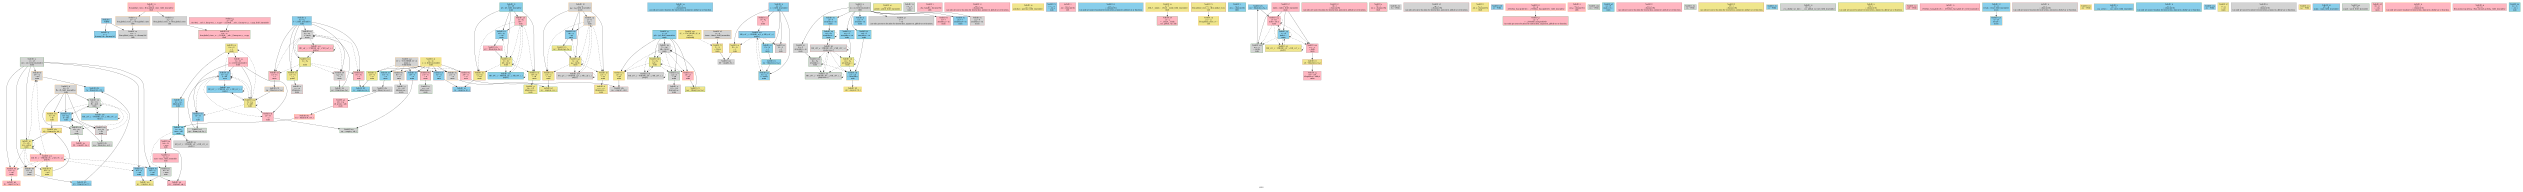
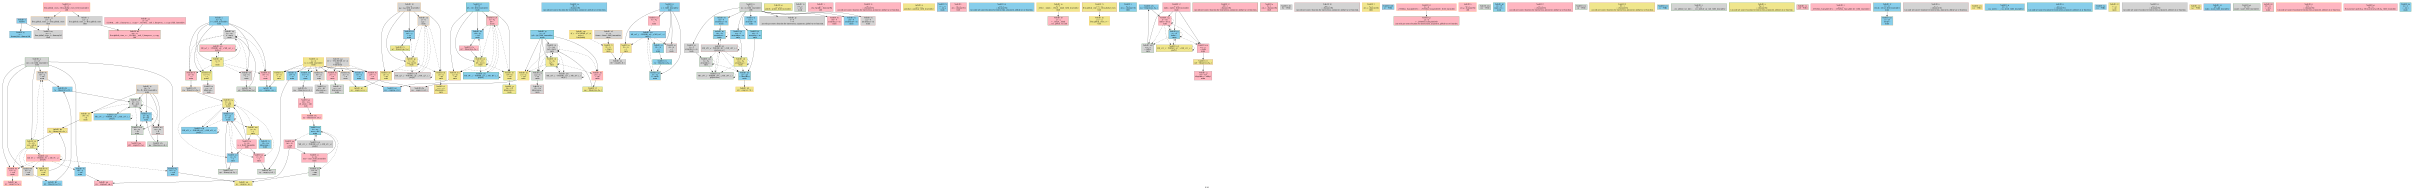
(178, 116) -> (335, 142)
